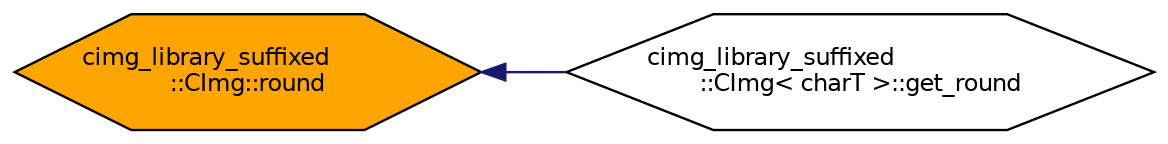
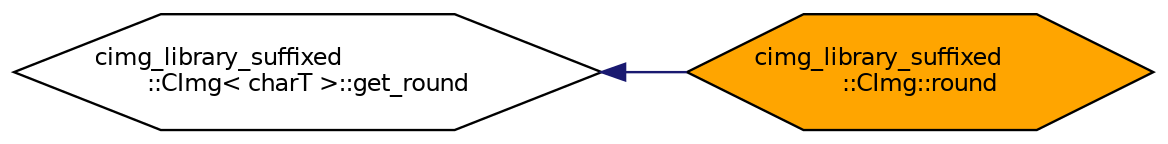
(536, 72) -> (656, 72)
